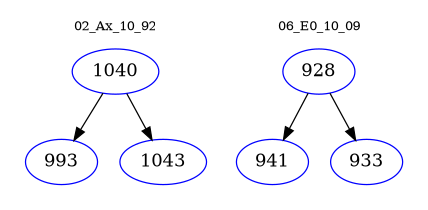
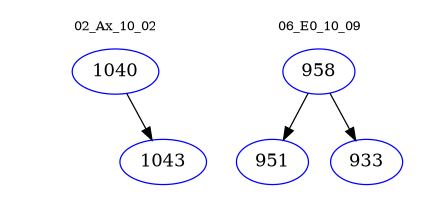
(116, 27) -> (116, 27)
(319, 72) -> (319, 72)
(62, 162) -> none
(272, 162) -> (272, 162)
